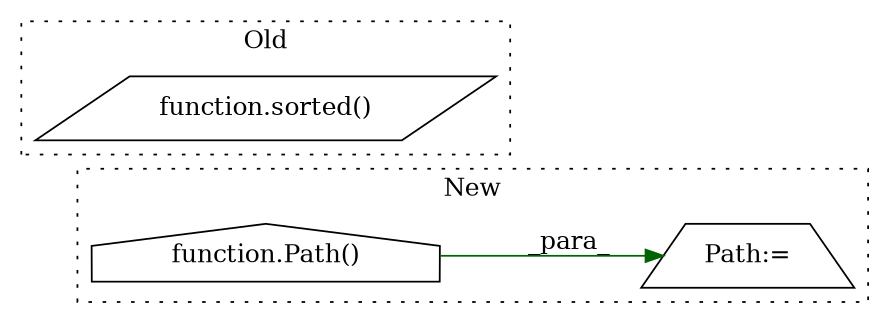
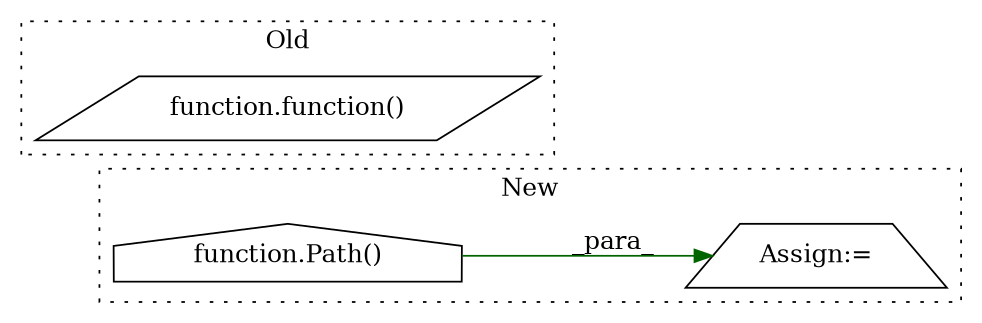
(266, 108) -> (288, 108)
(748, 256) -> (816, 256)
